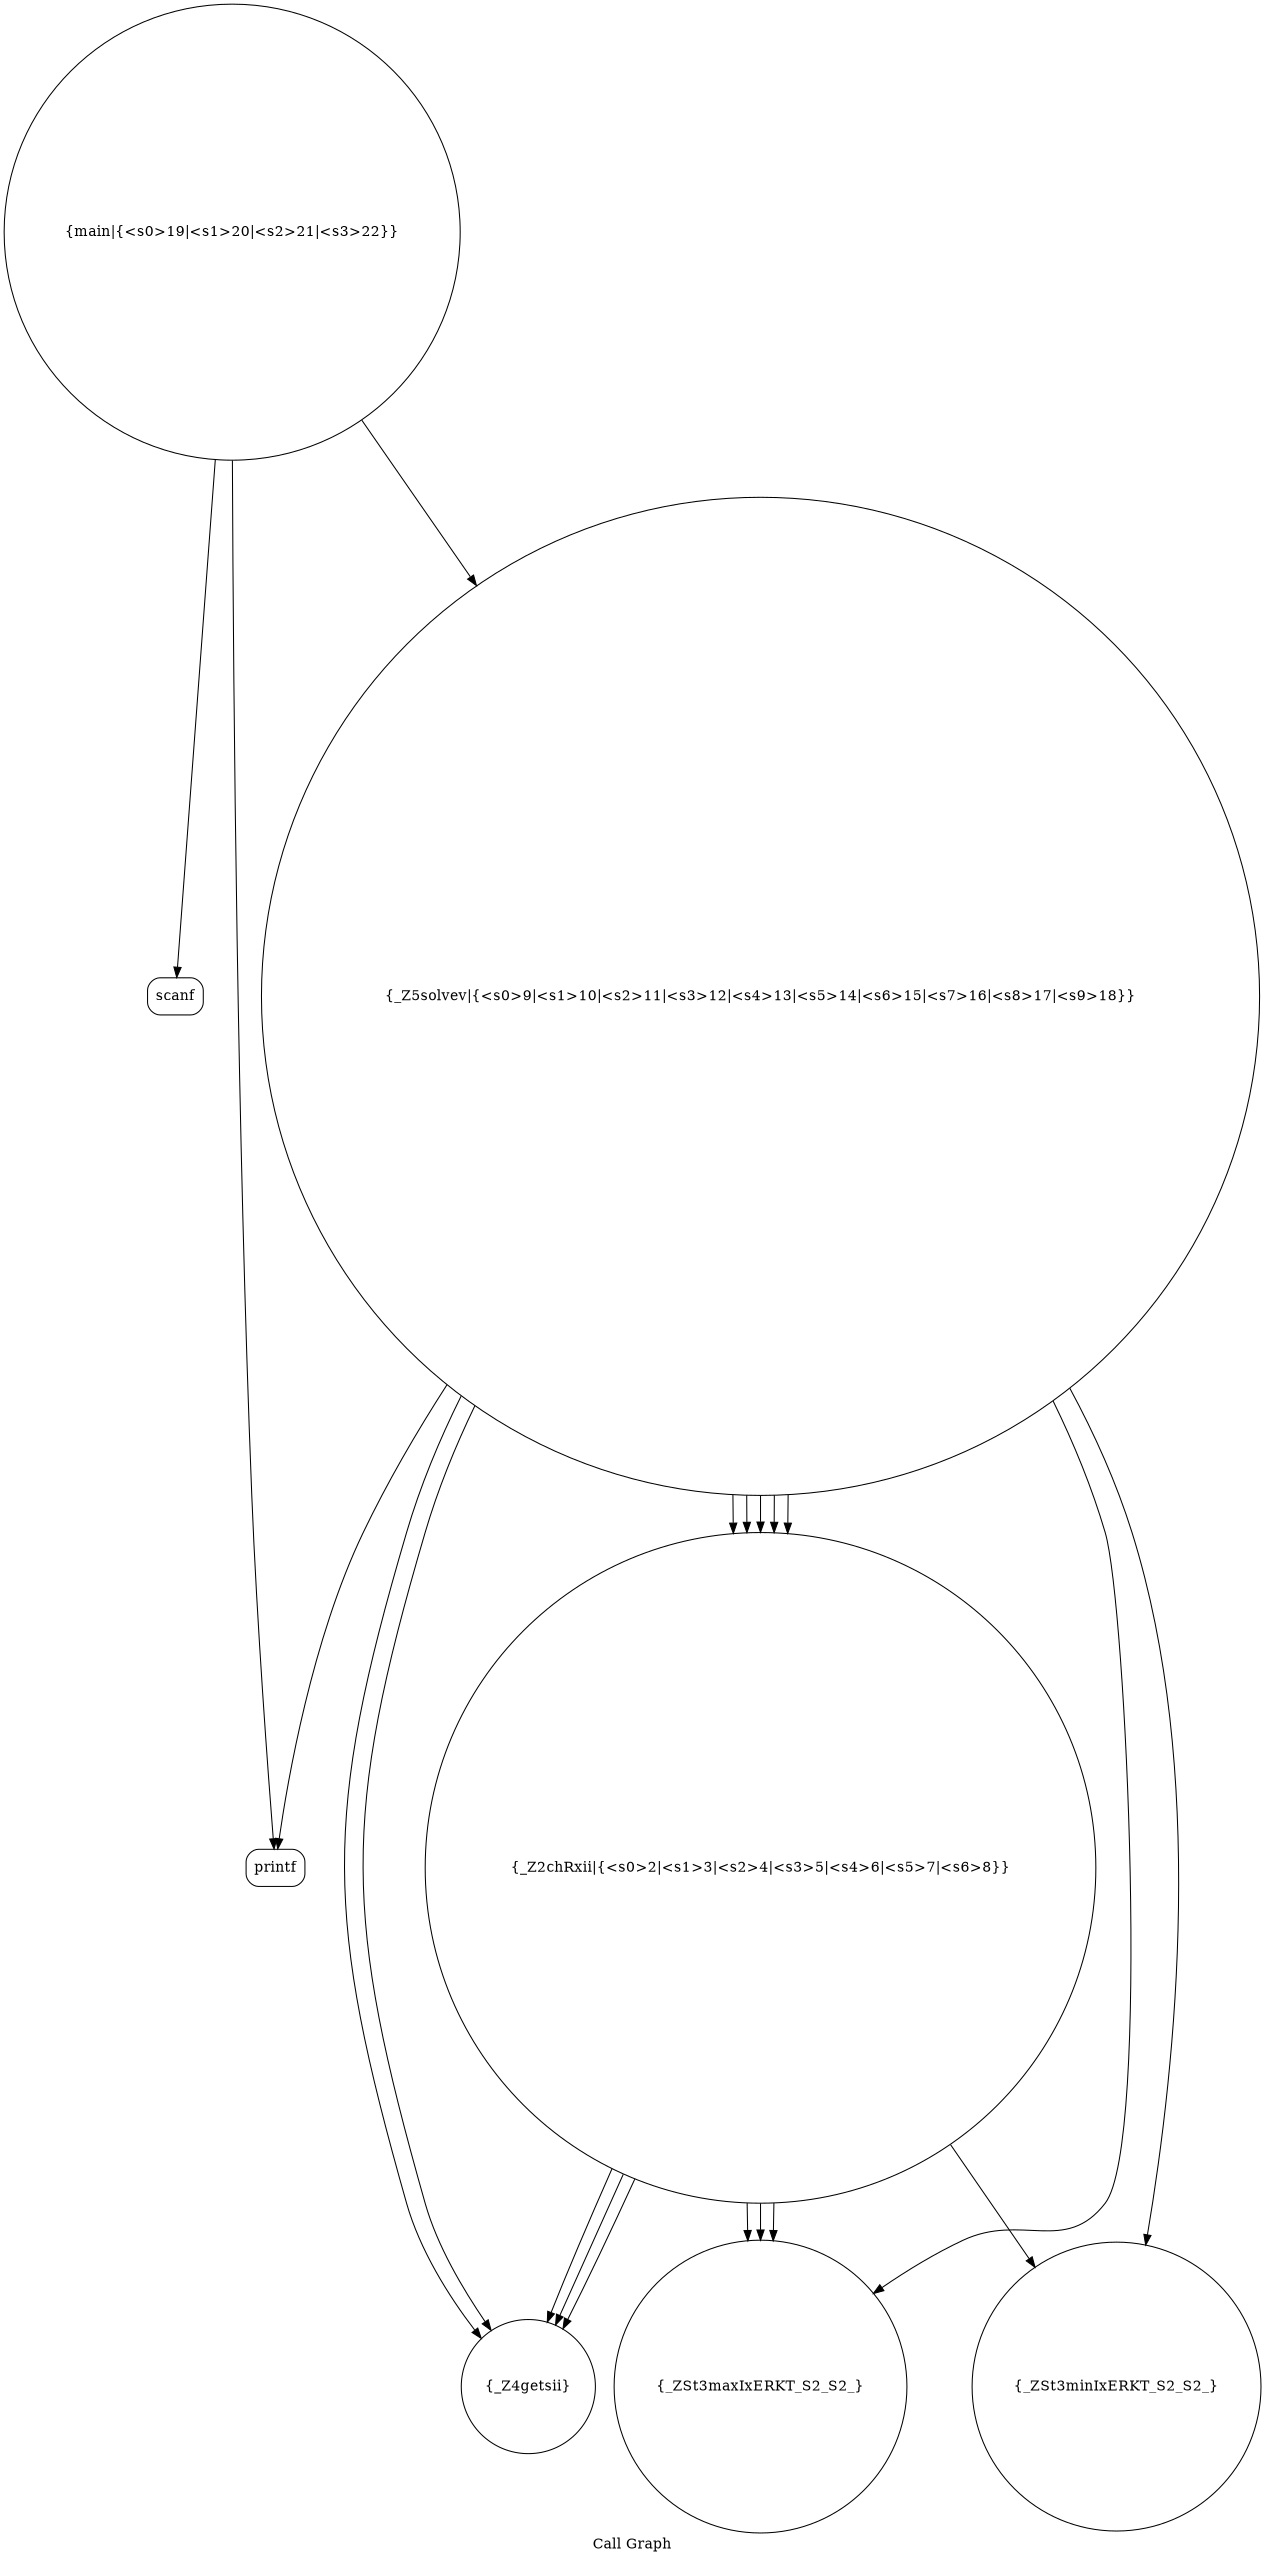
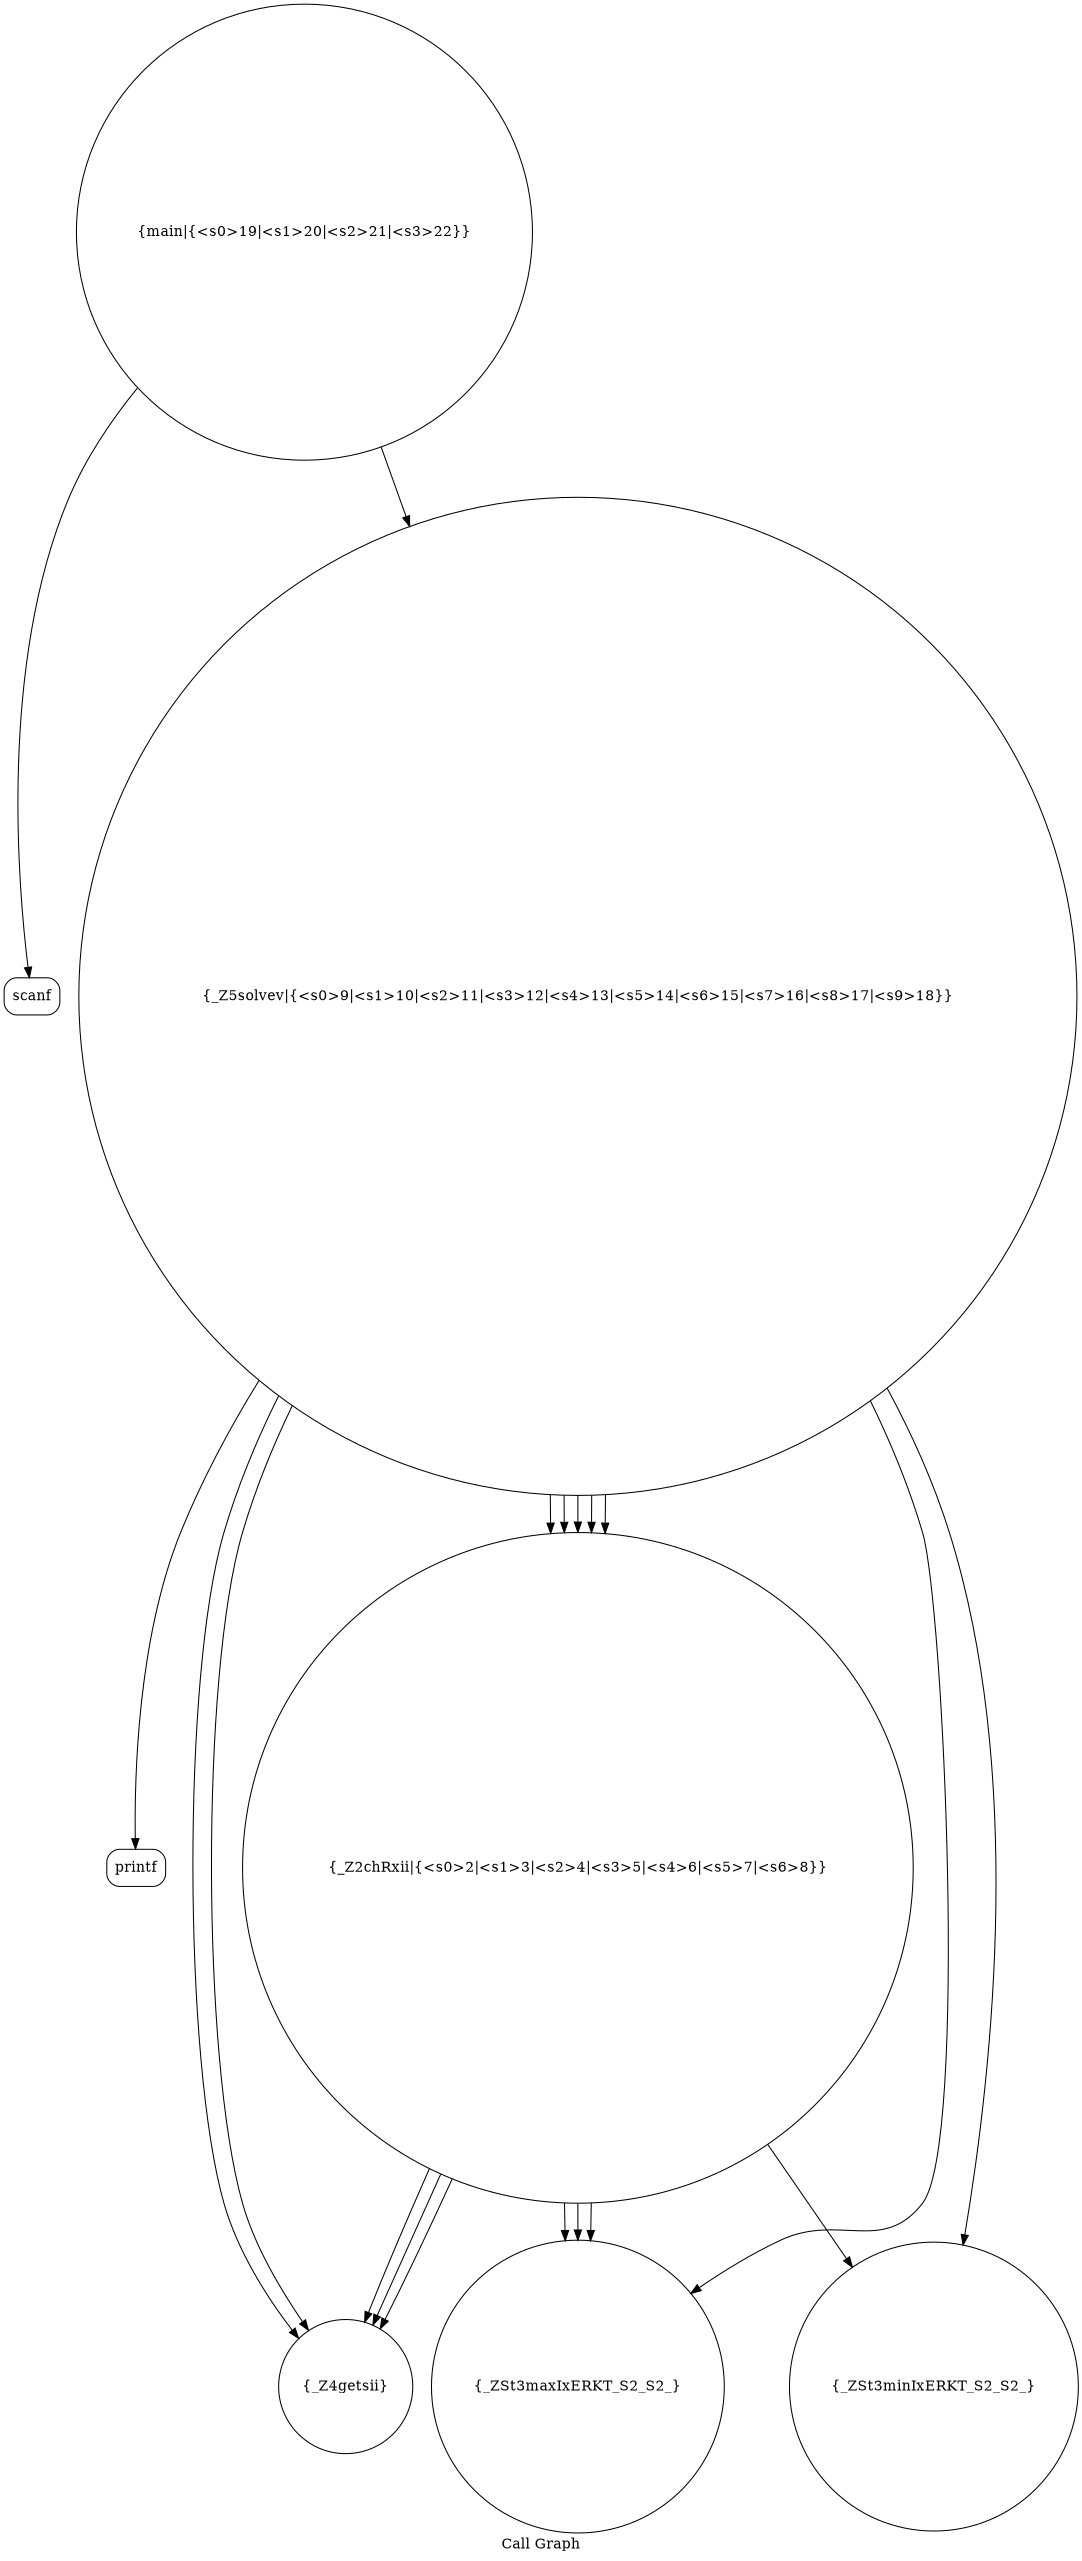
(241, 1150) -> none
